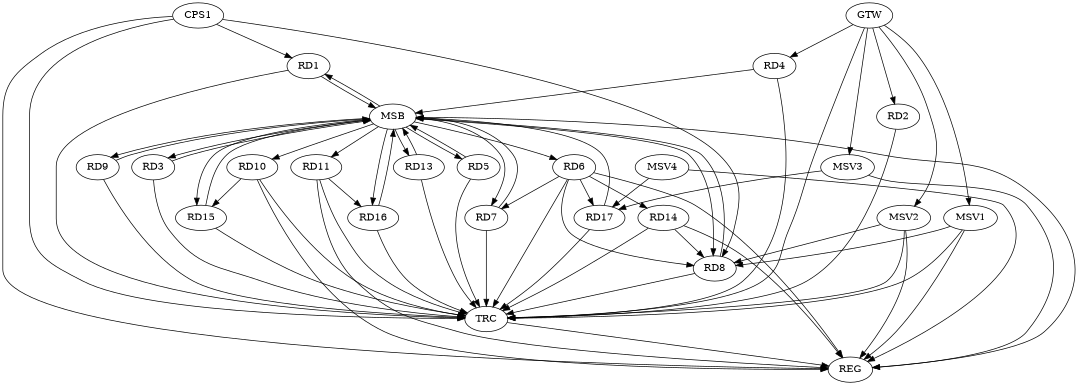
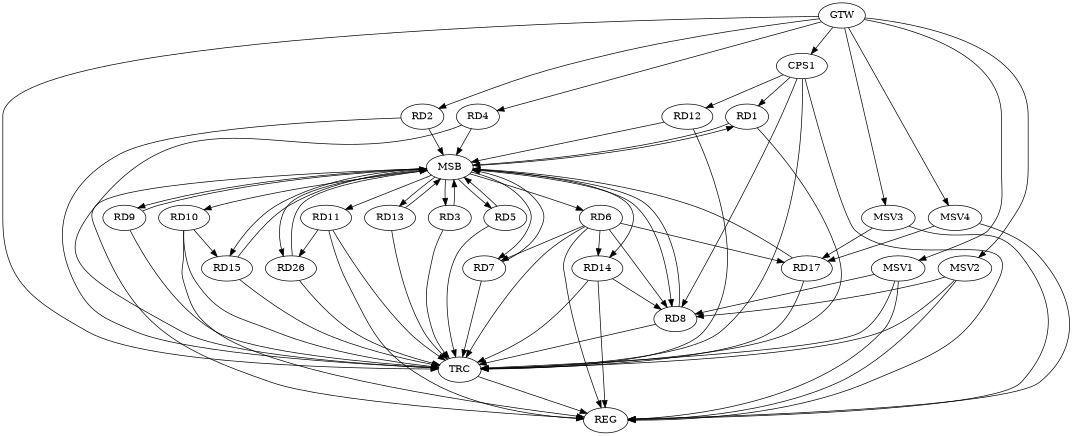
none -> (824, 38)
none -> (897, 113)
none -> (687, 117)
none -> (434, 139)
none -> (580, 184)
(373, 218) -> (291, 268)
